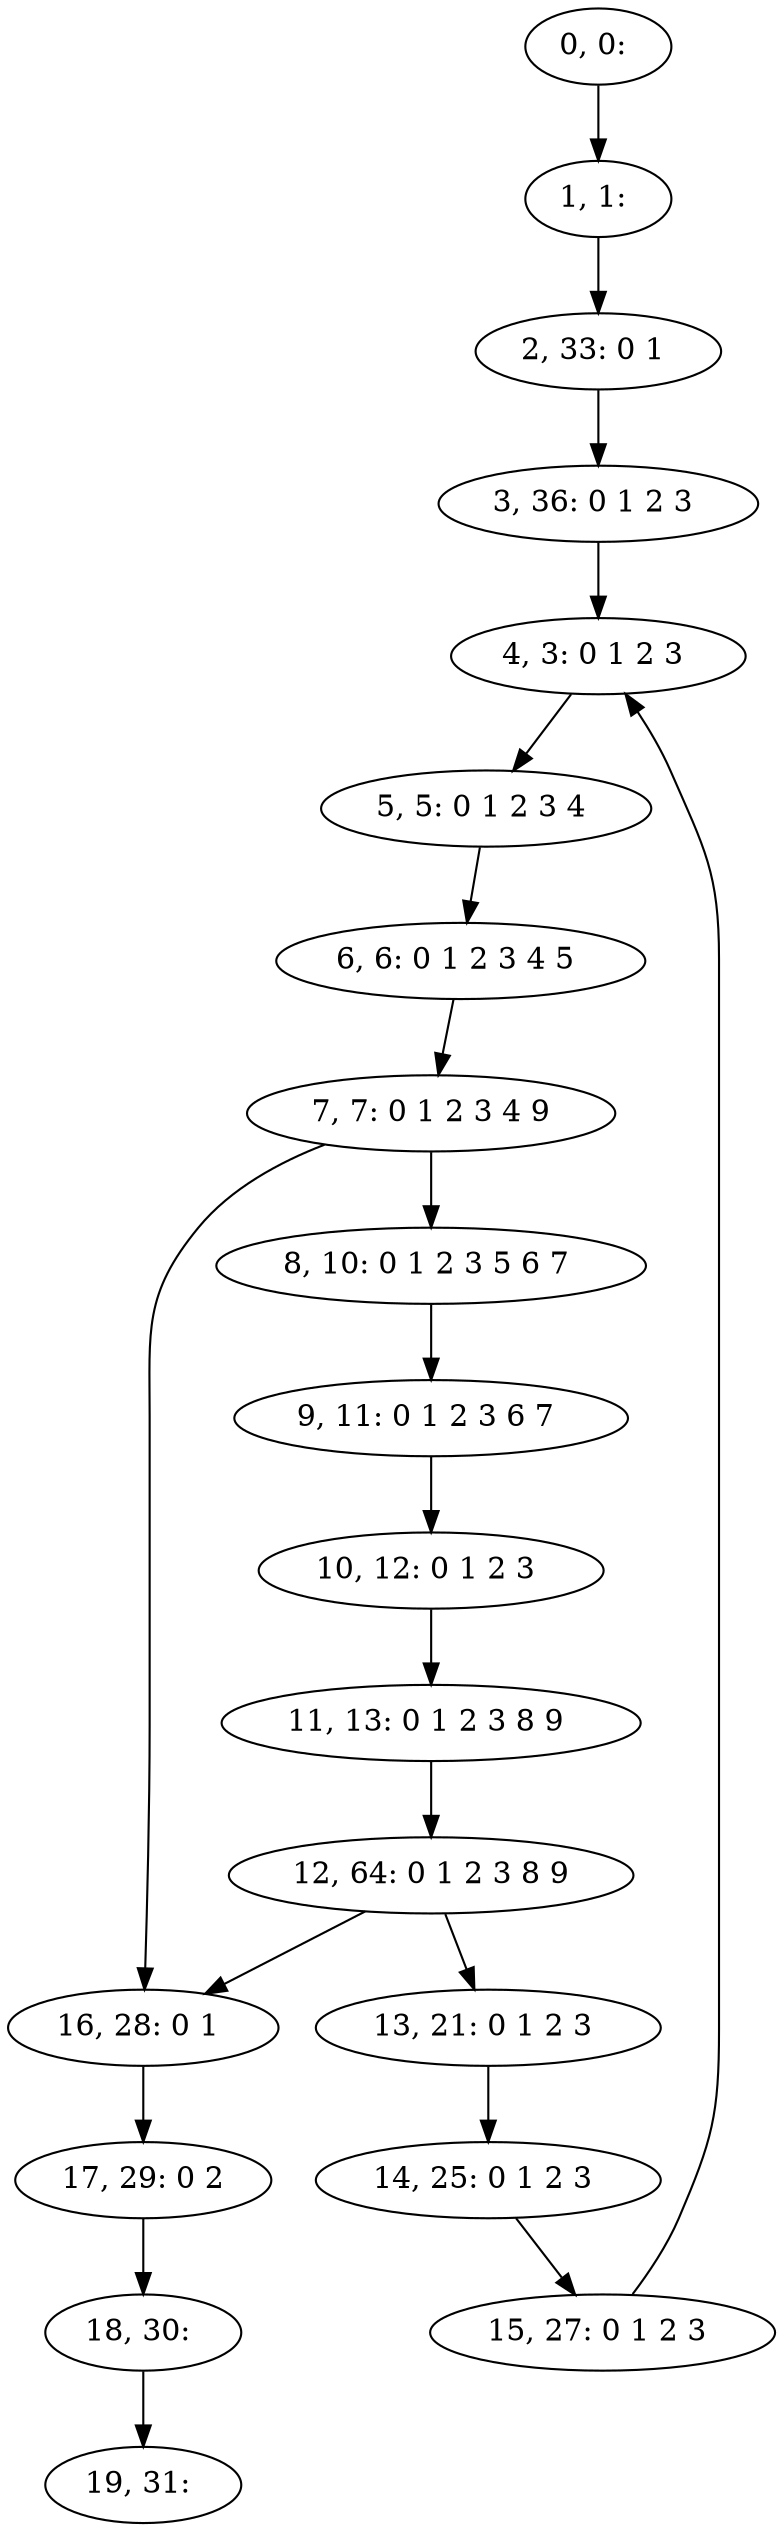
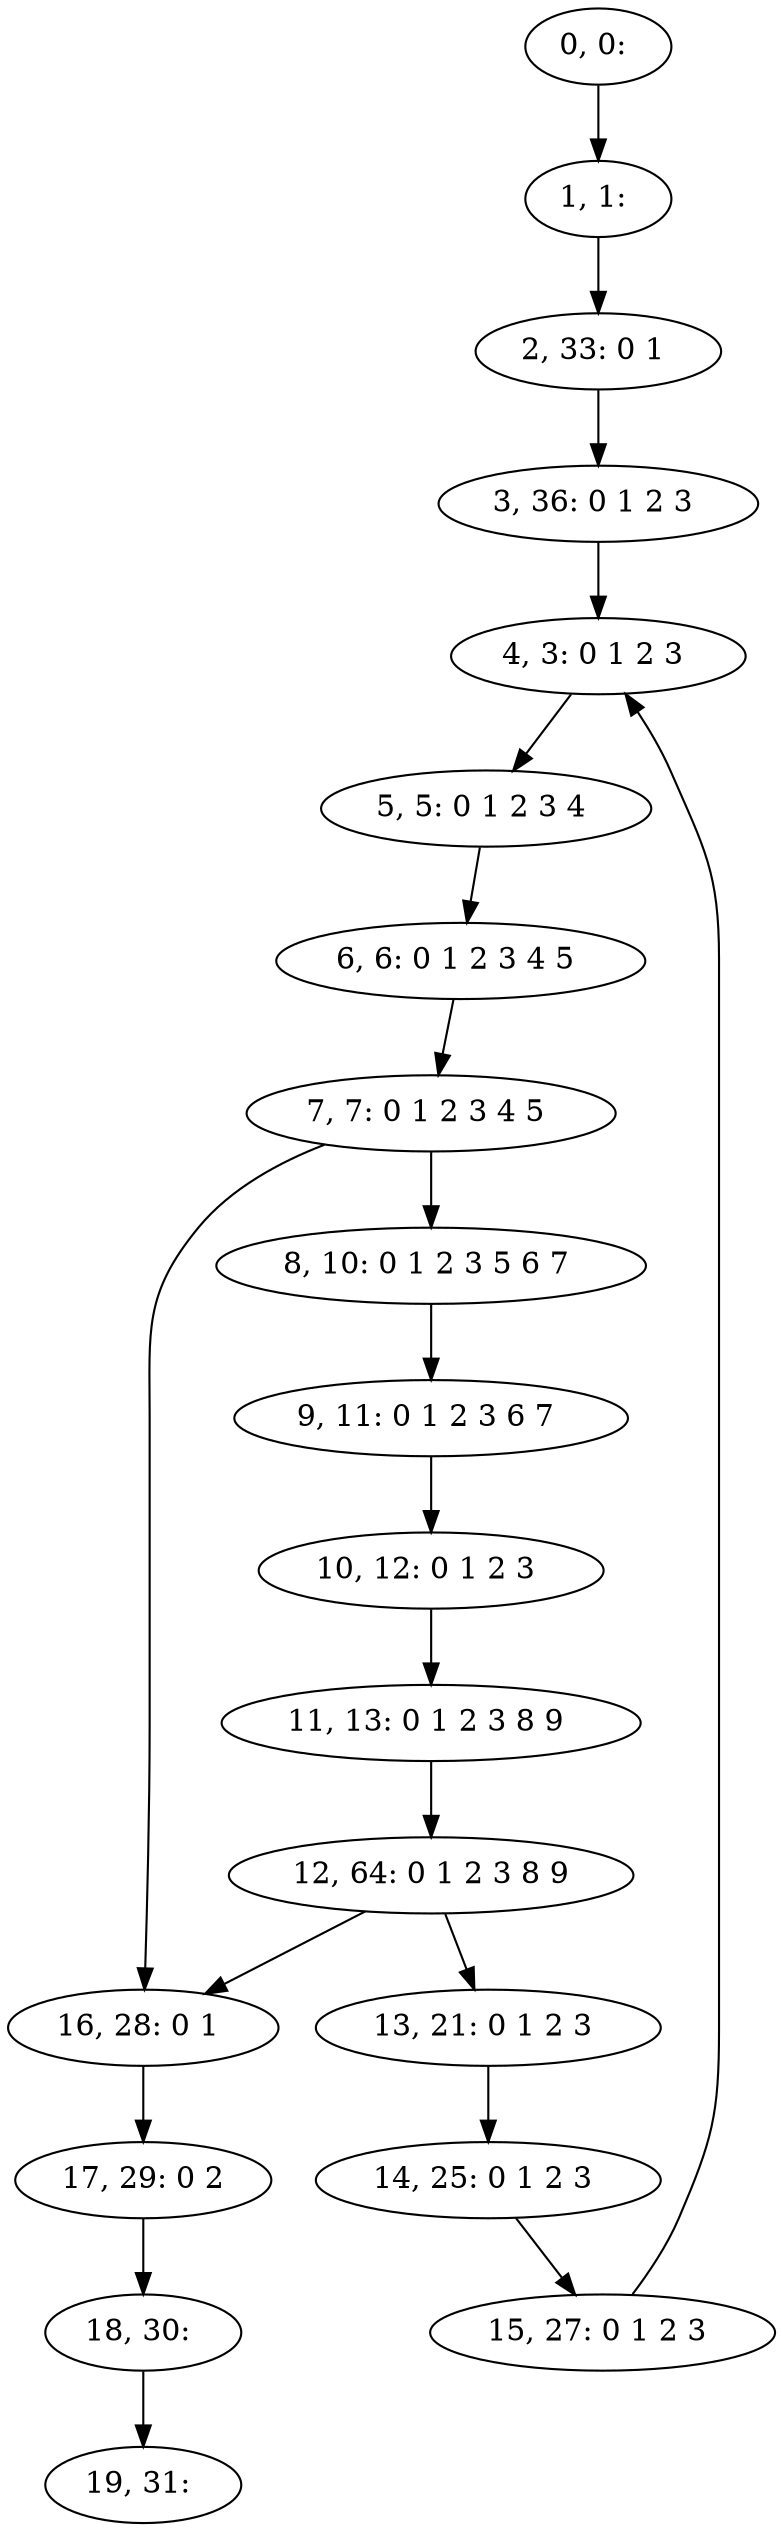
(431, 1113) -> (431, 1113)
